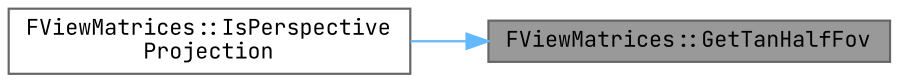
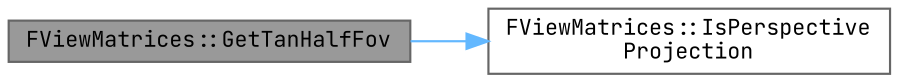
(438, 41) -> (438, 41)
